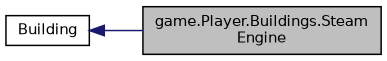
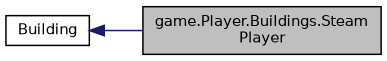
(262, 31) -> (262, 31)
